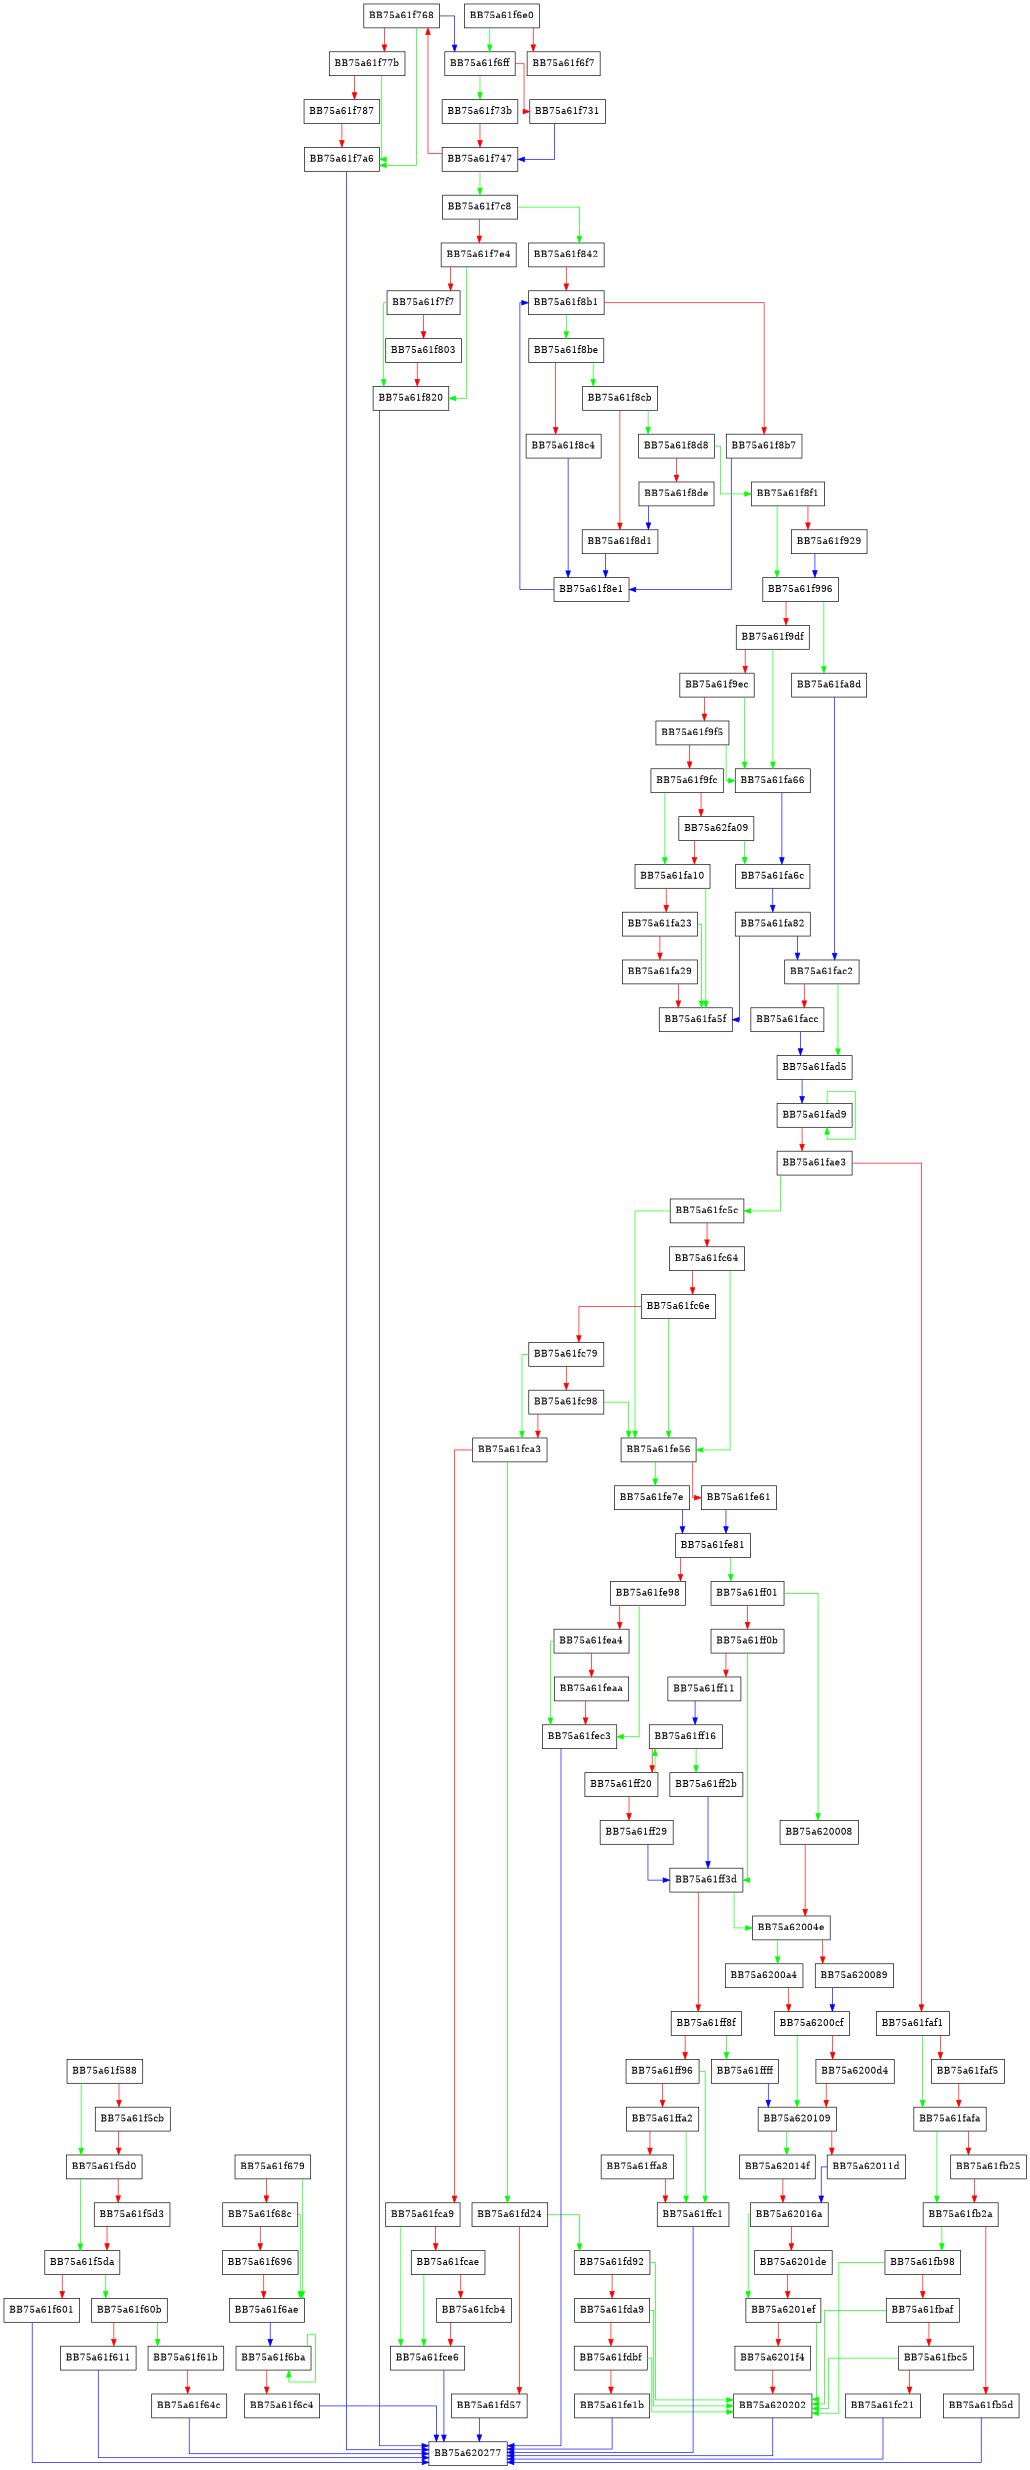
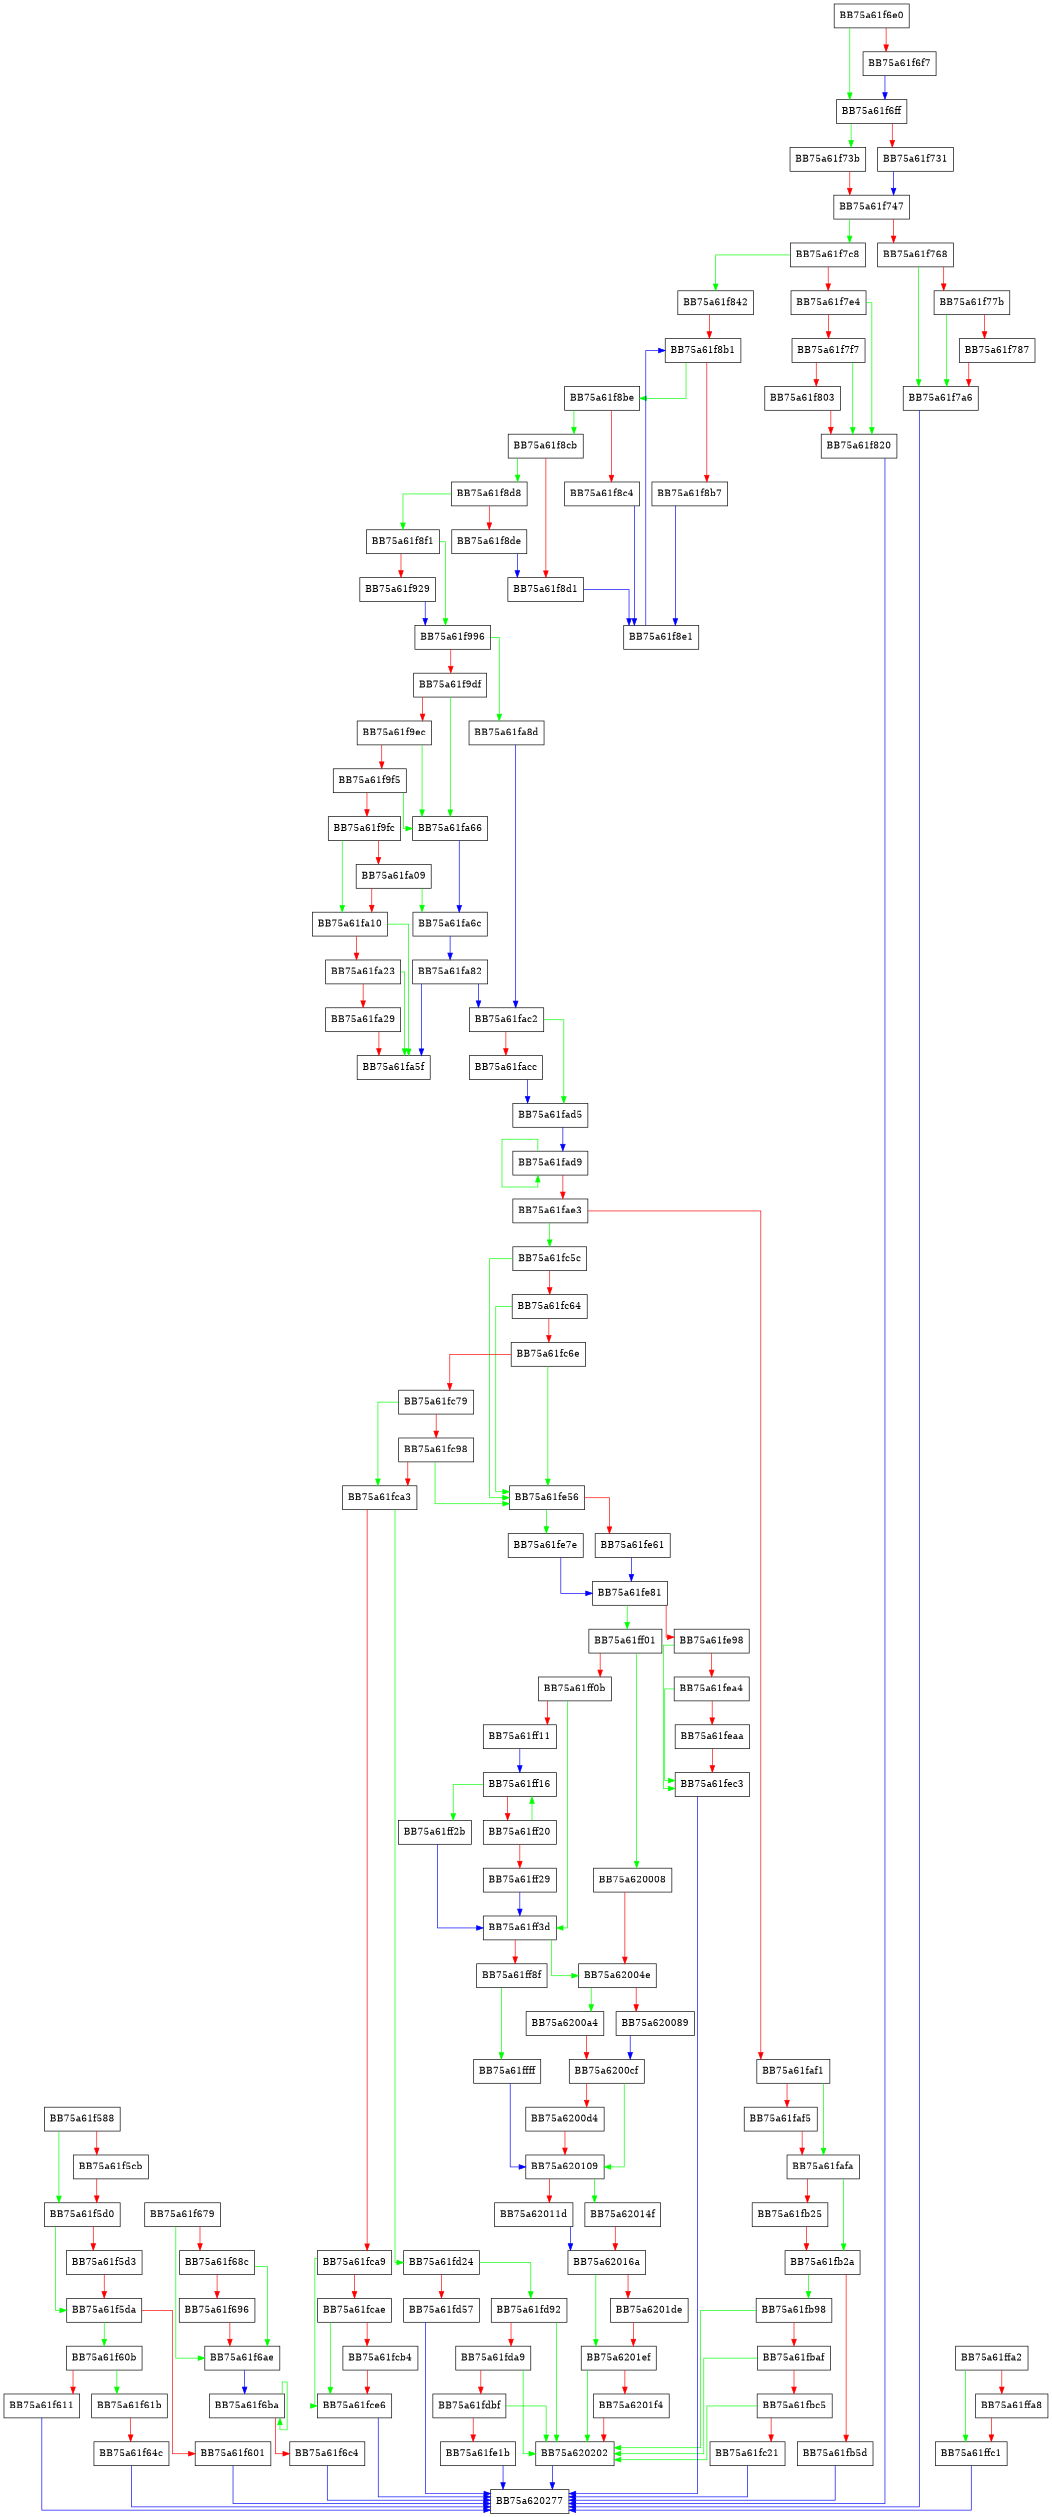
(455, 23) -> (885, 84)
(716, 829) -> (394, 876)
(663, 2071) -> none
